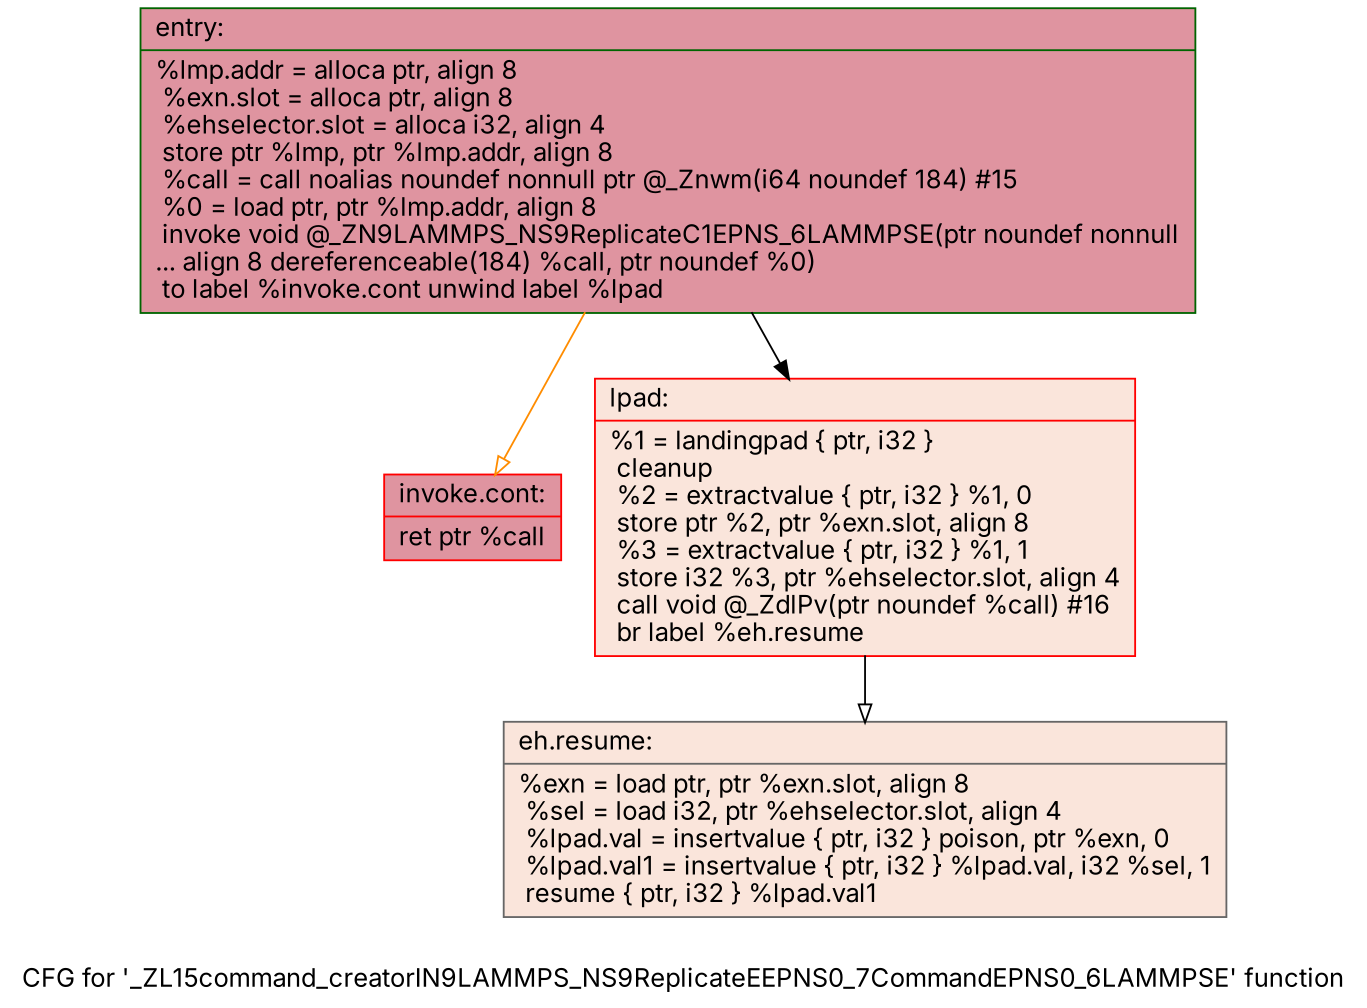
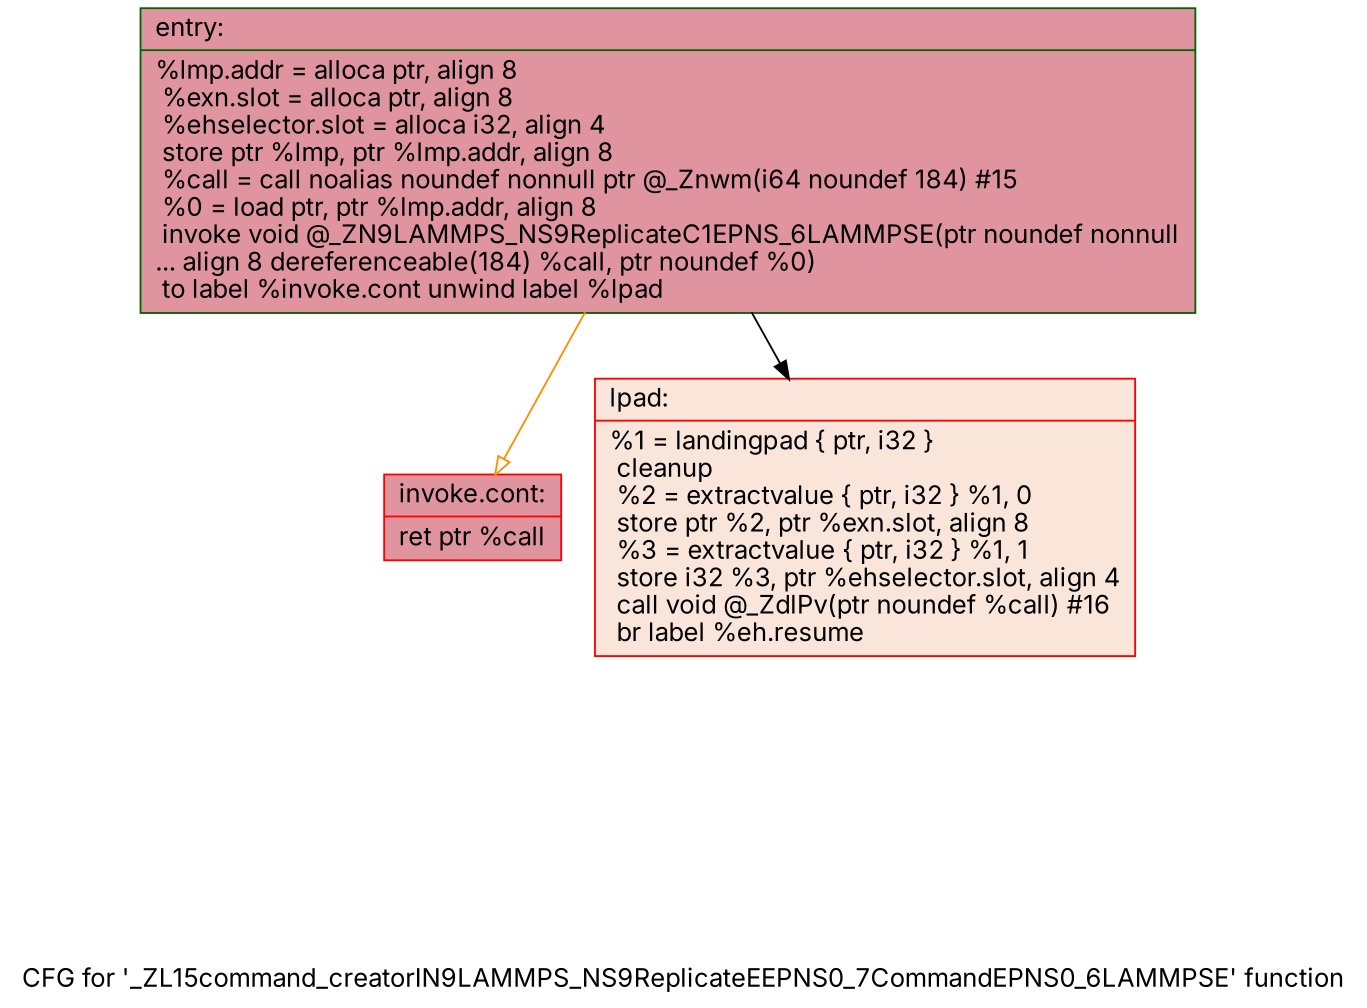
(865, 819) -> none
